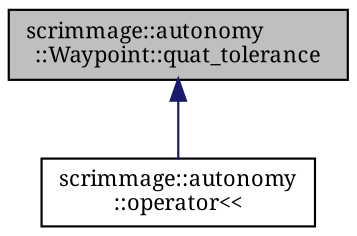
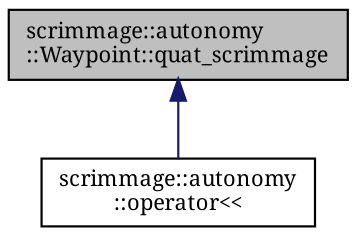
(178, 45) -> (178, 45)
